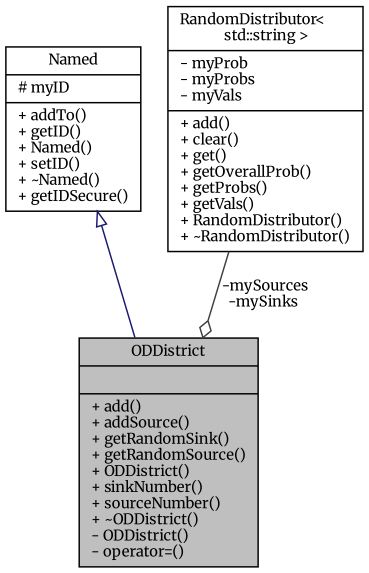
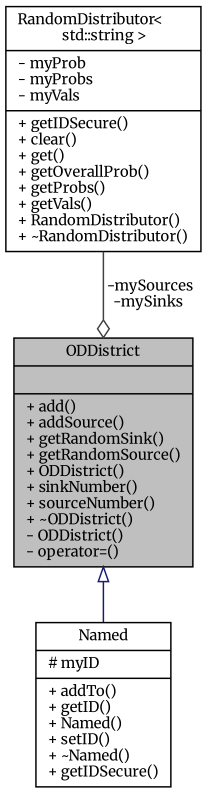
(205, 124) -> (73, 124)
(118, 282) -> (103, 602)
